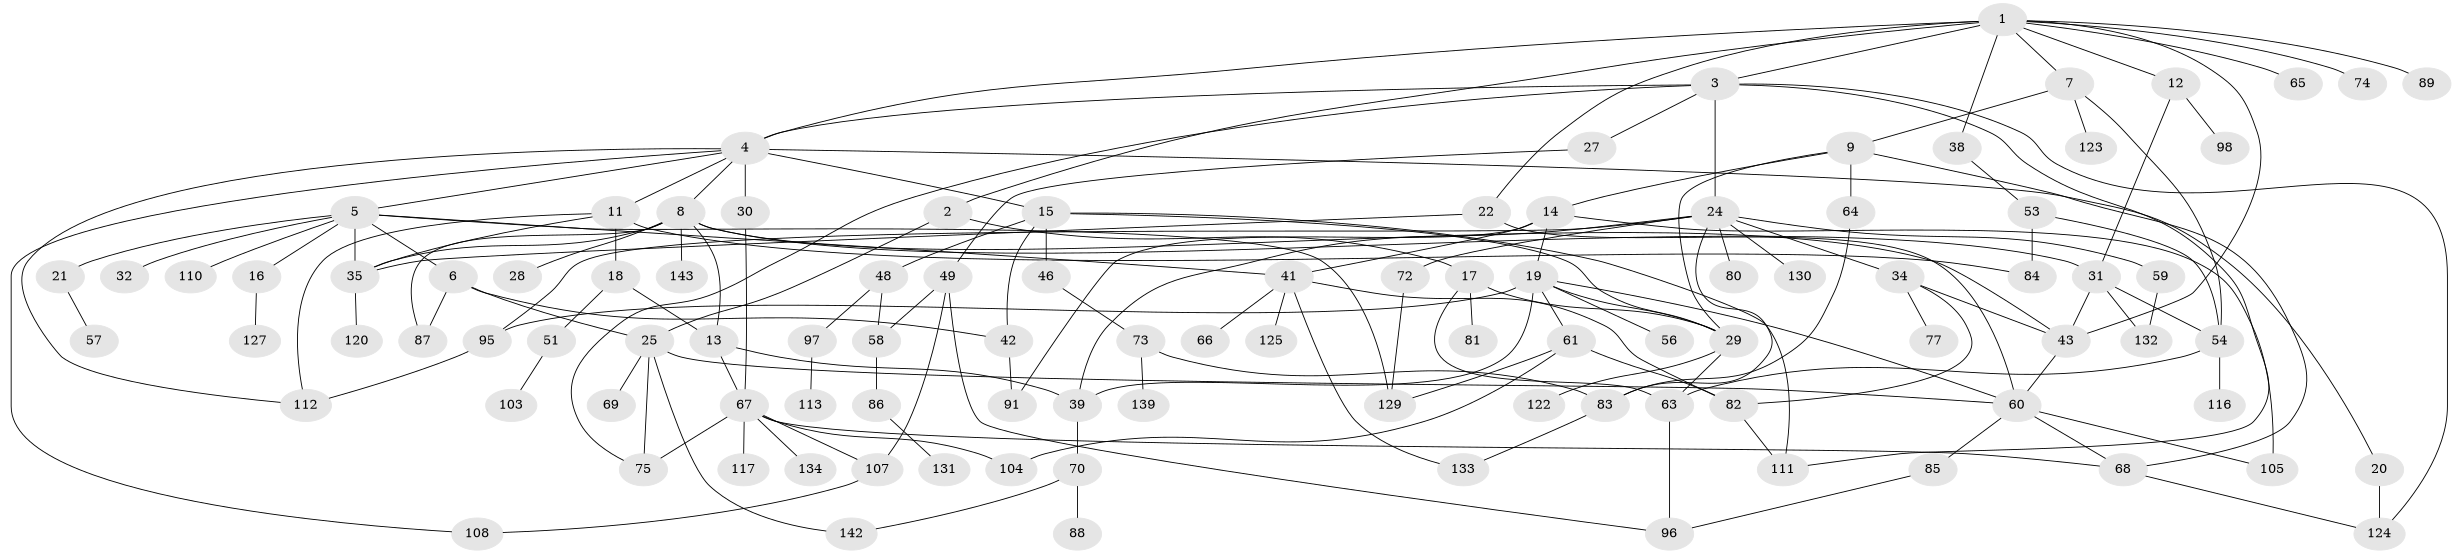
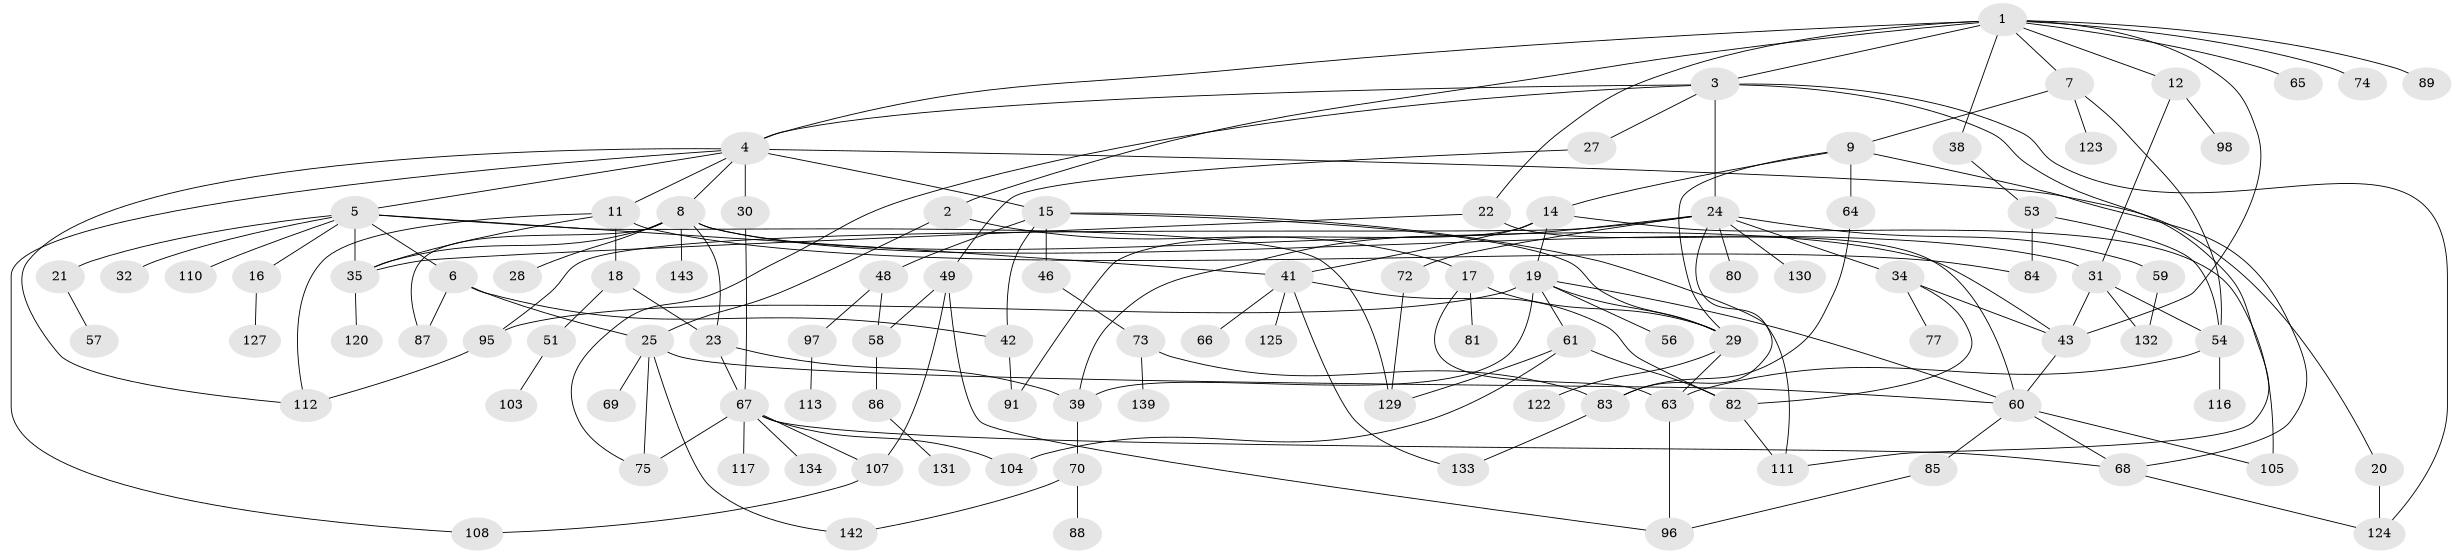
(714, 341) -> (714, 341)
